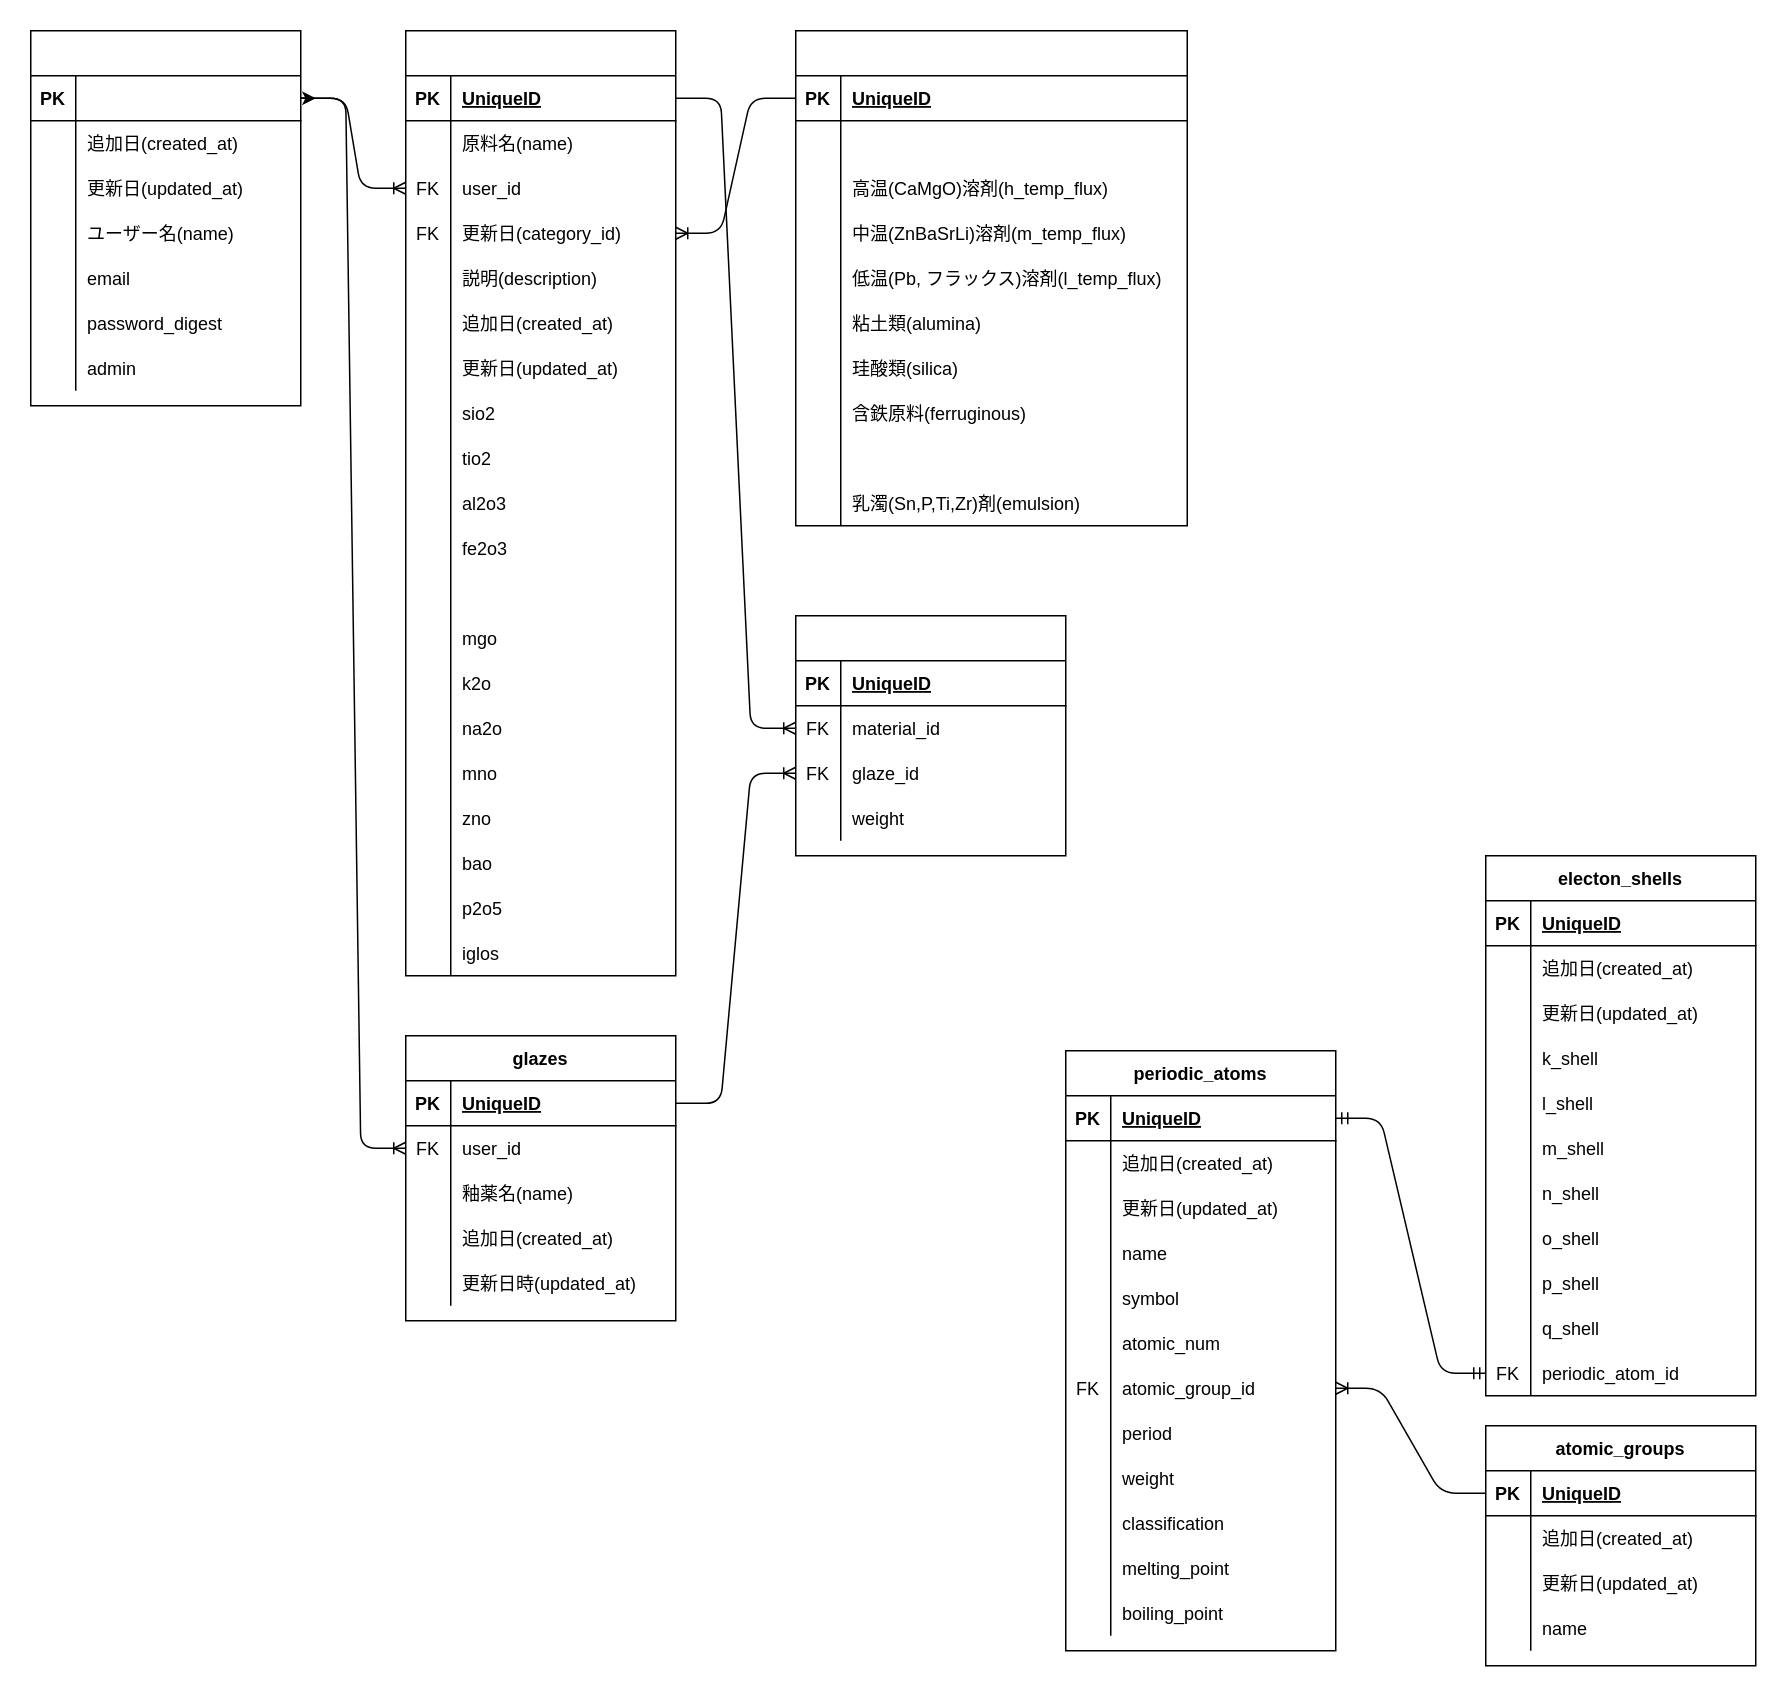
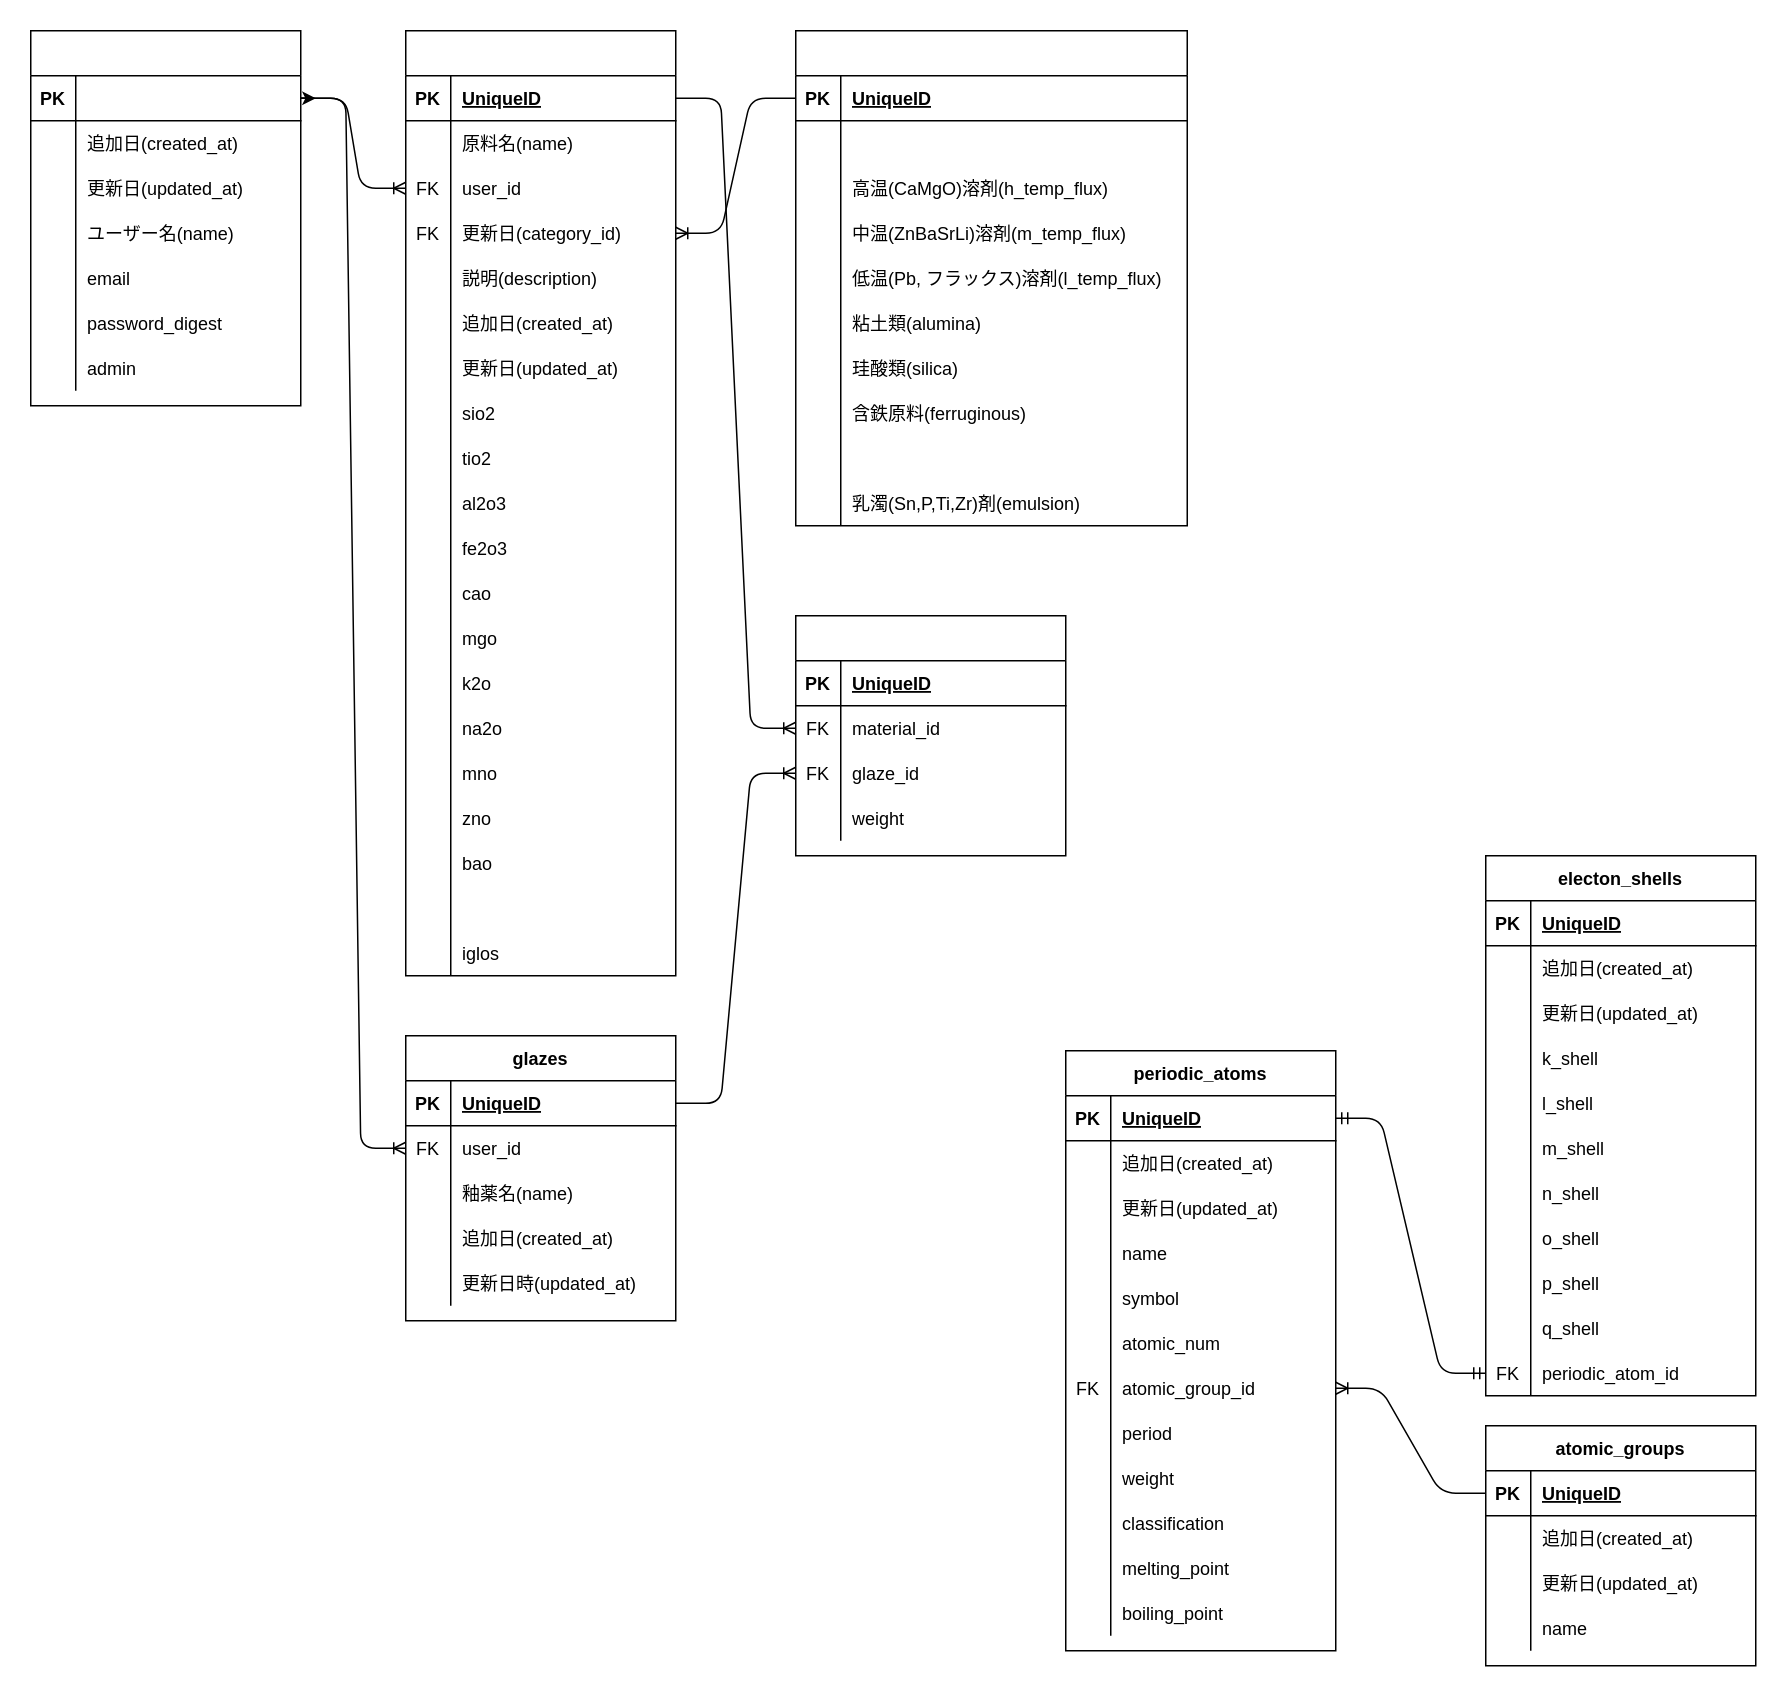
none -> (563, 593)
(563, 908) -> none
